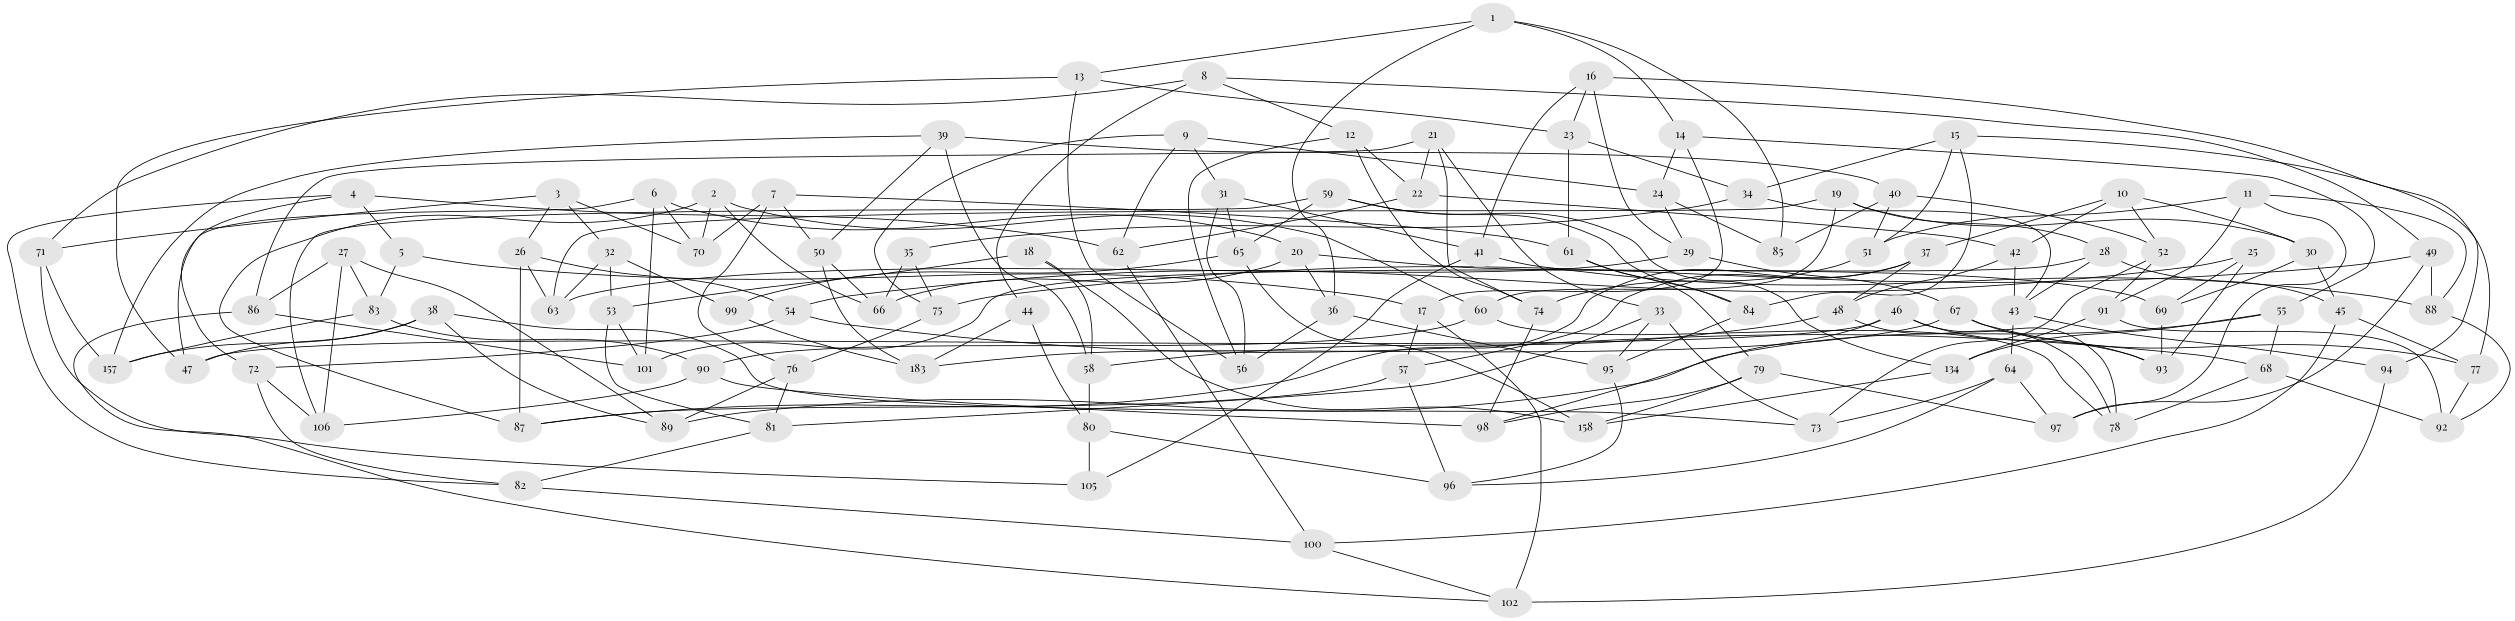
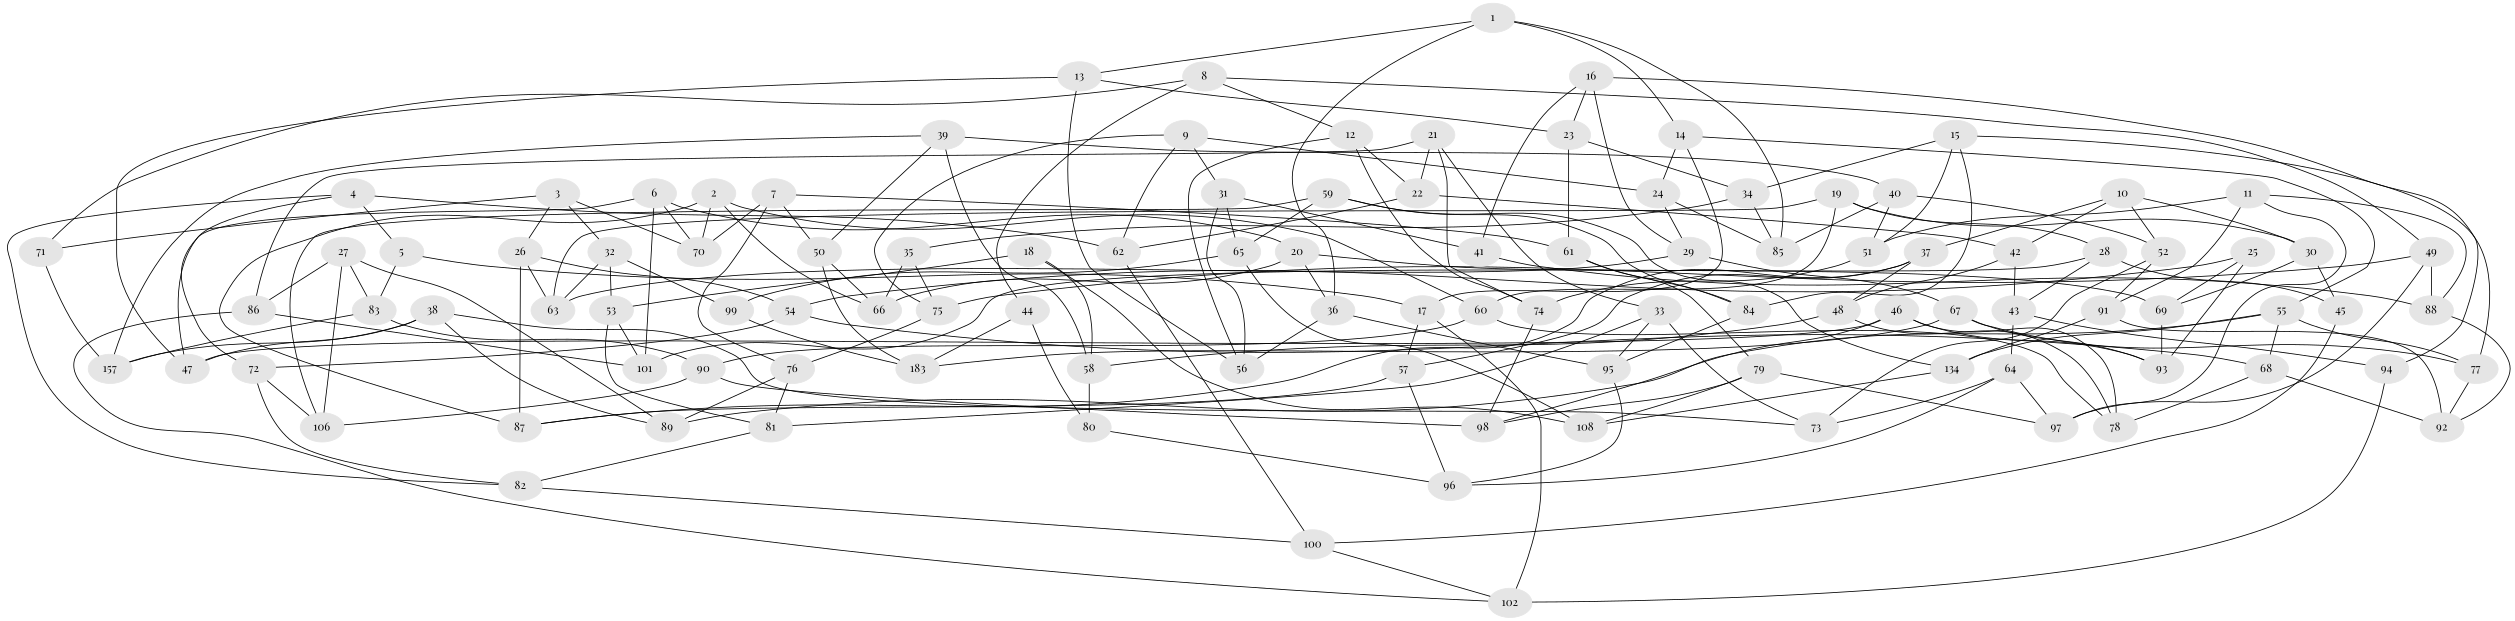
(1943, 212) -> (1764, 225)
(2408, 340) -> (2411, 346)
(1586, 427) -> (1586, 427)
(1089, 486) -> none
